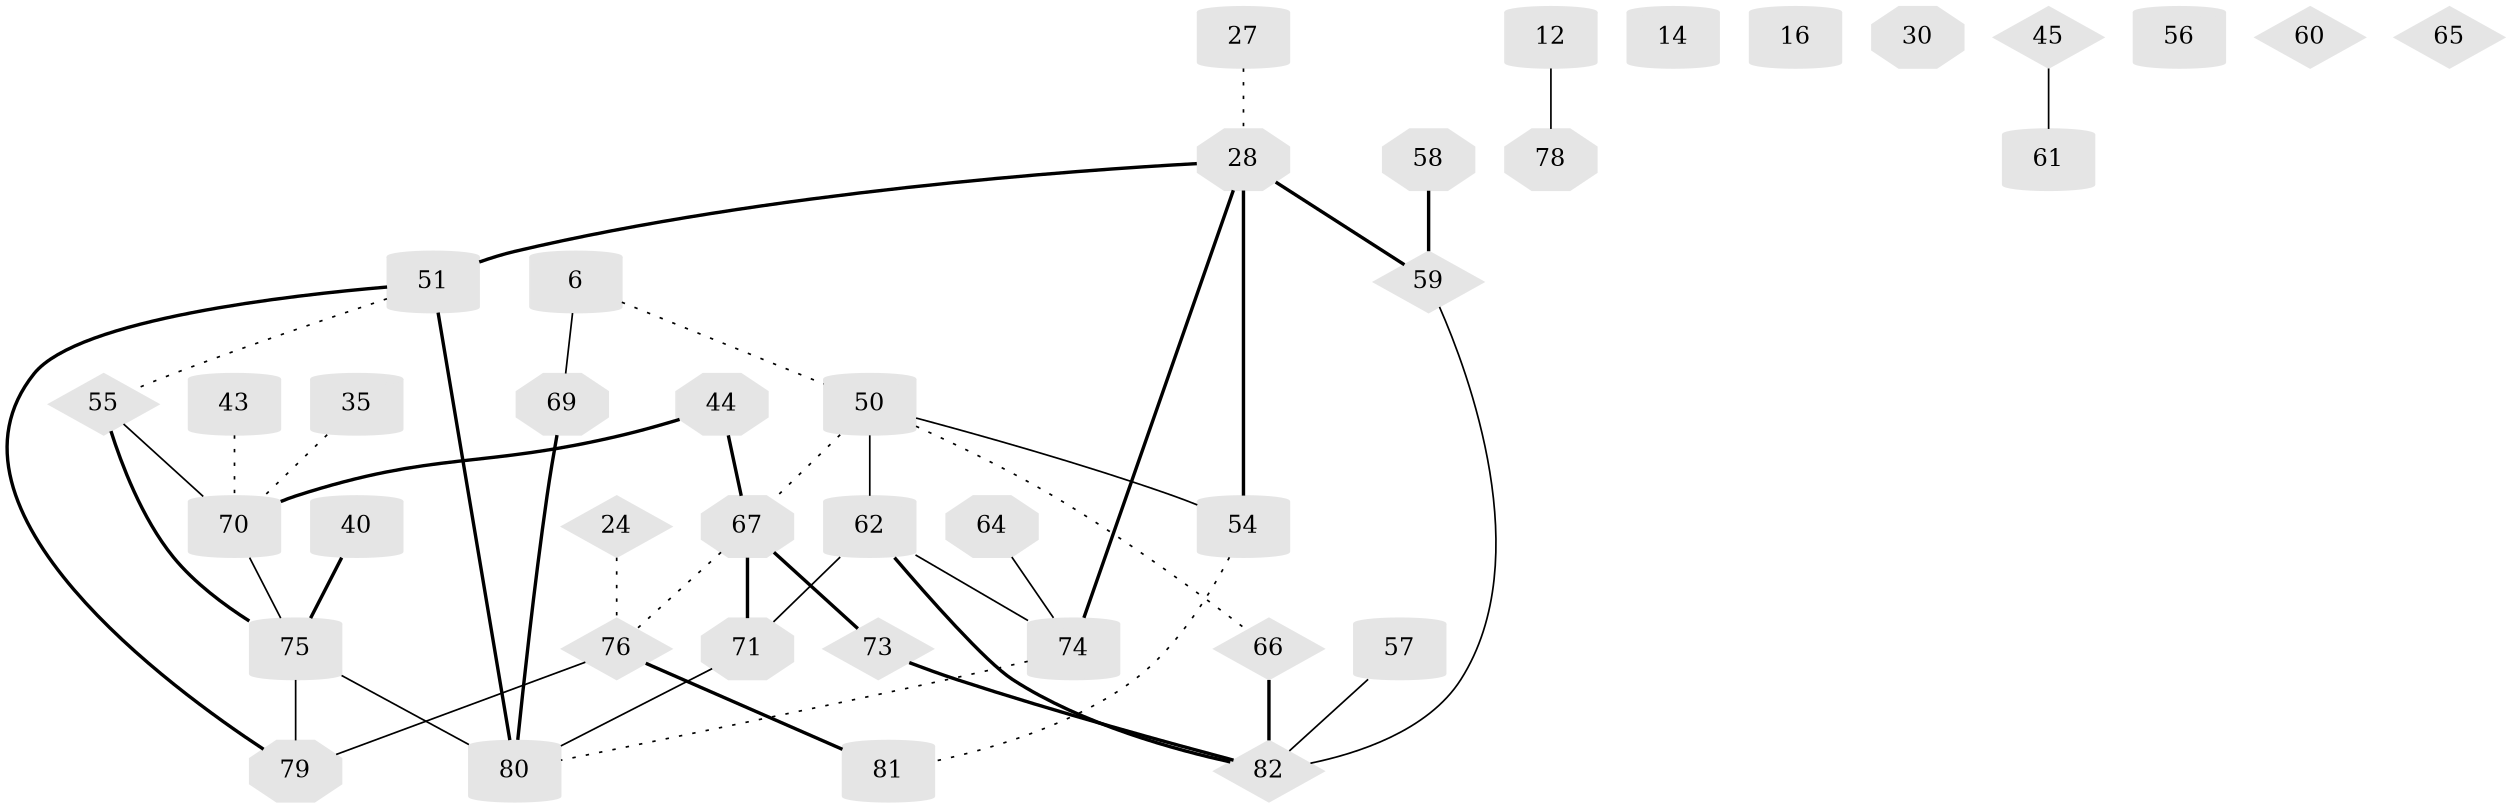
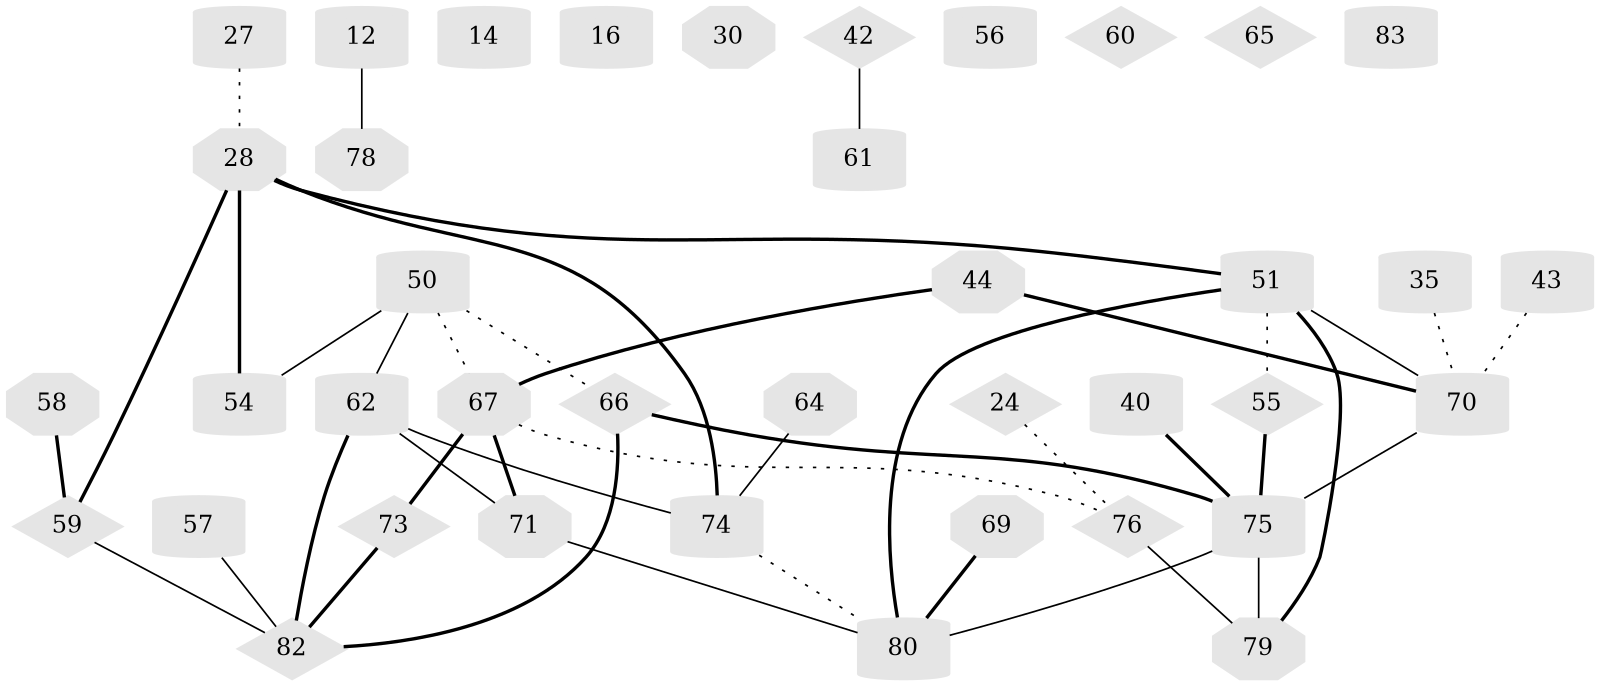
none -> (1391, 37)
(2049, 37) -> (859, 37)
(576, 282) -> none
none -> (933, 455)
(163, 460) -> (1365, 343)
(888, 771) -> none
